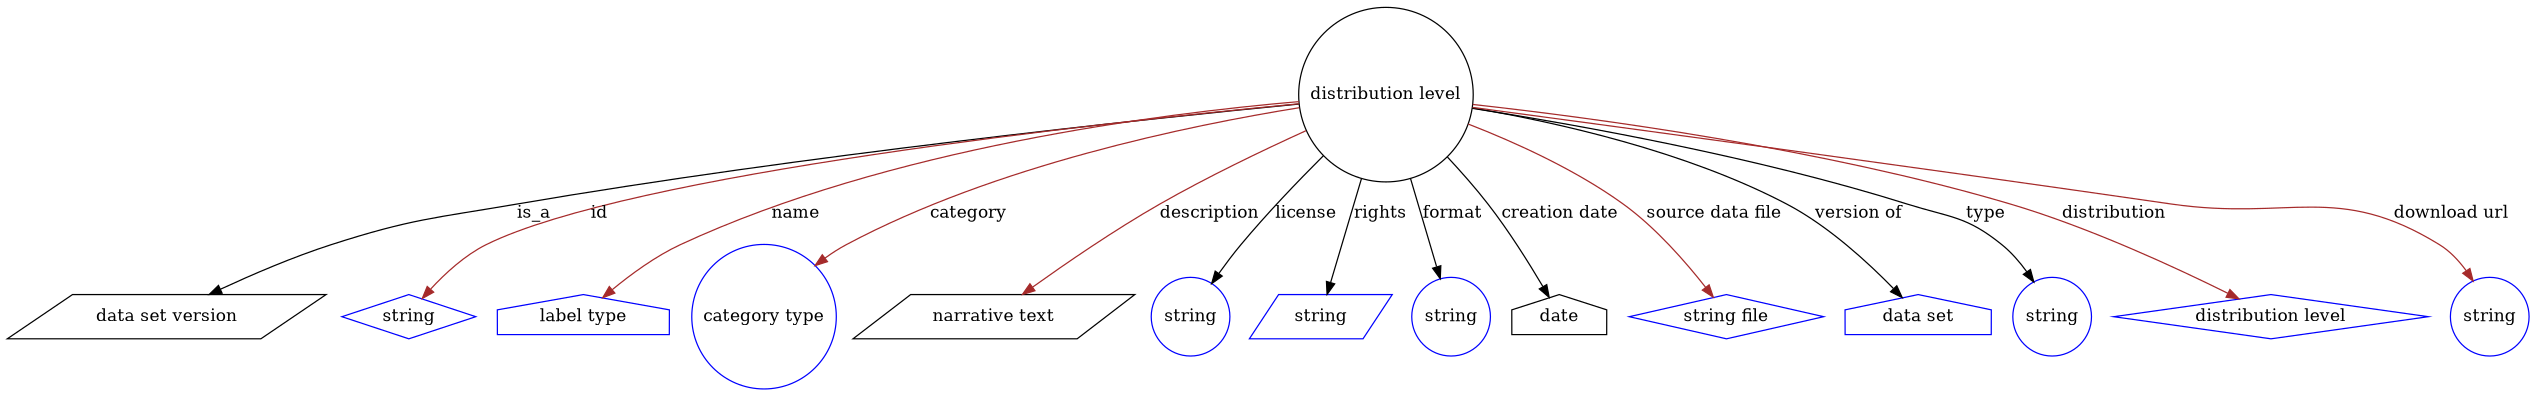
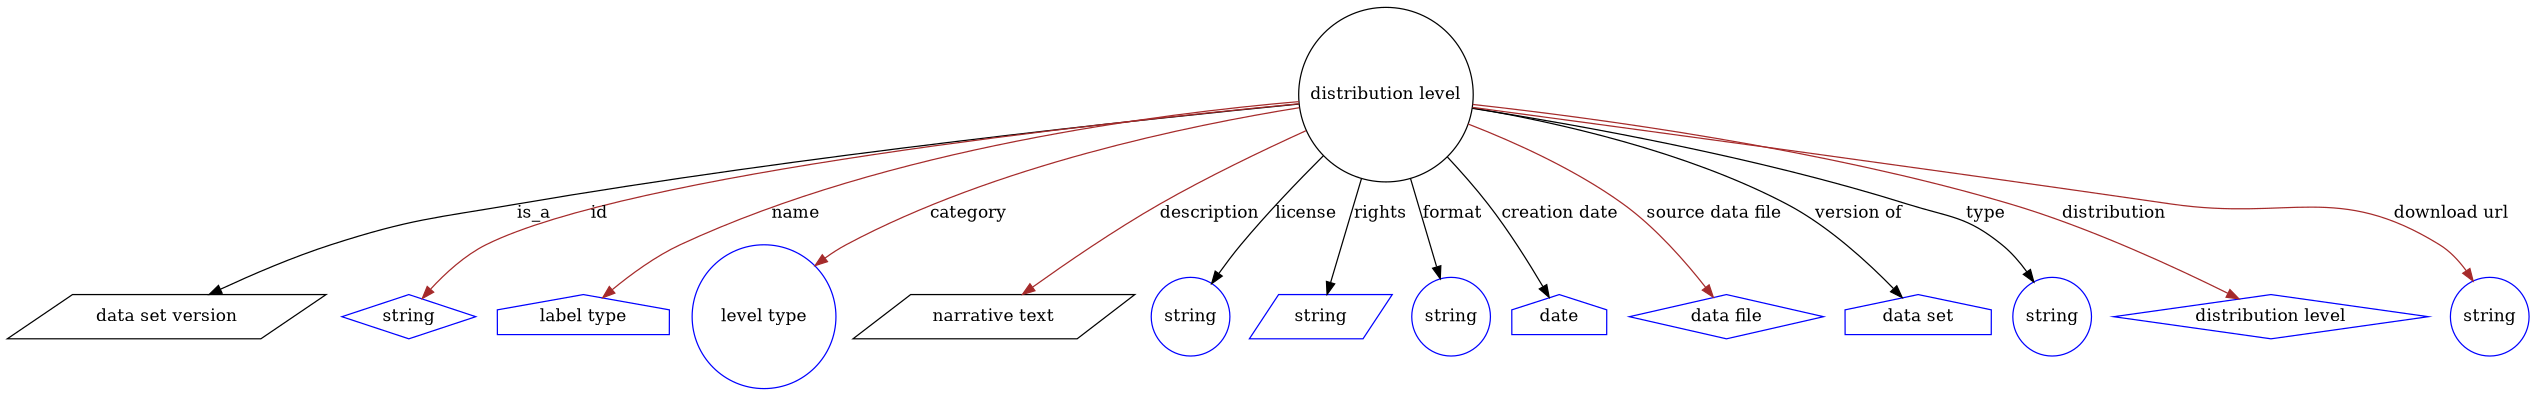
(764, 317) -> (764, 317)
(1559, 317) -> (1559, 317)
(1726, 317) -> (1726, 317)
